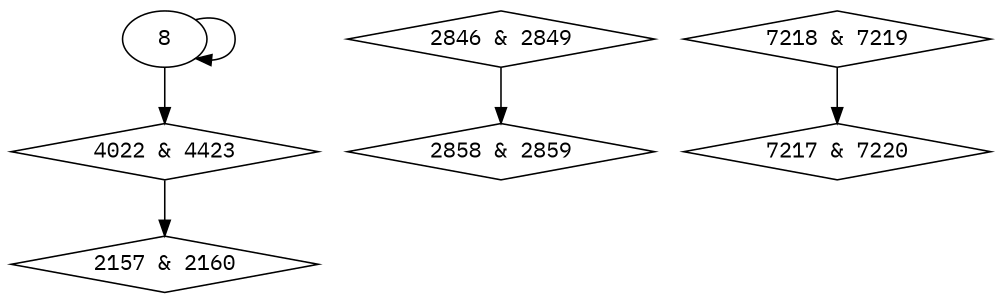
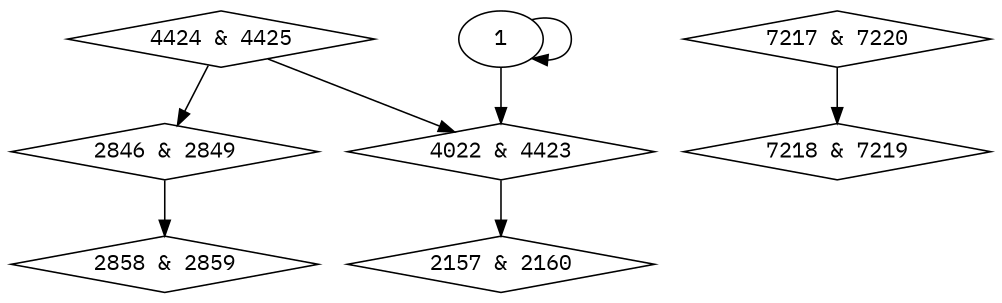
(165, 39) -> (501, 39)
none -> (221, 39)
(837, 88) -> (837, 88)
